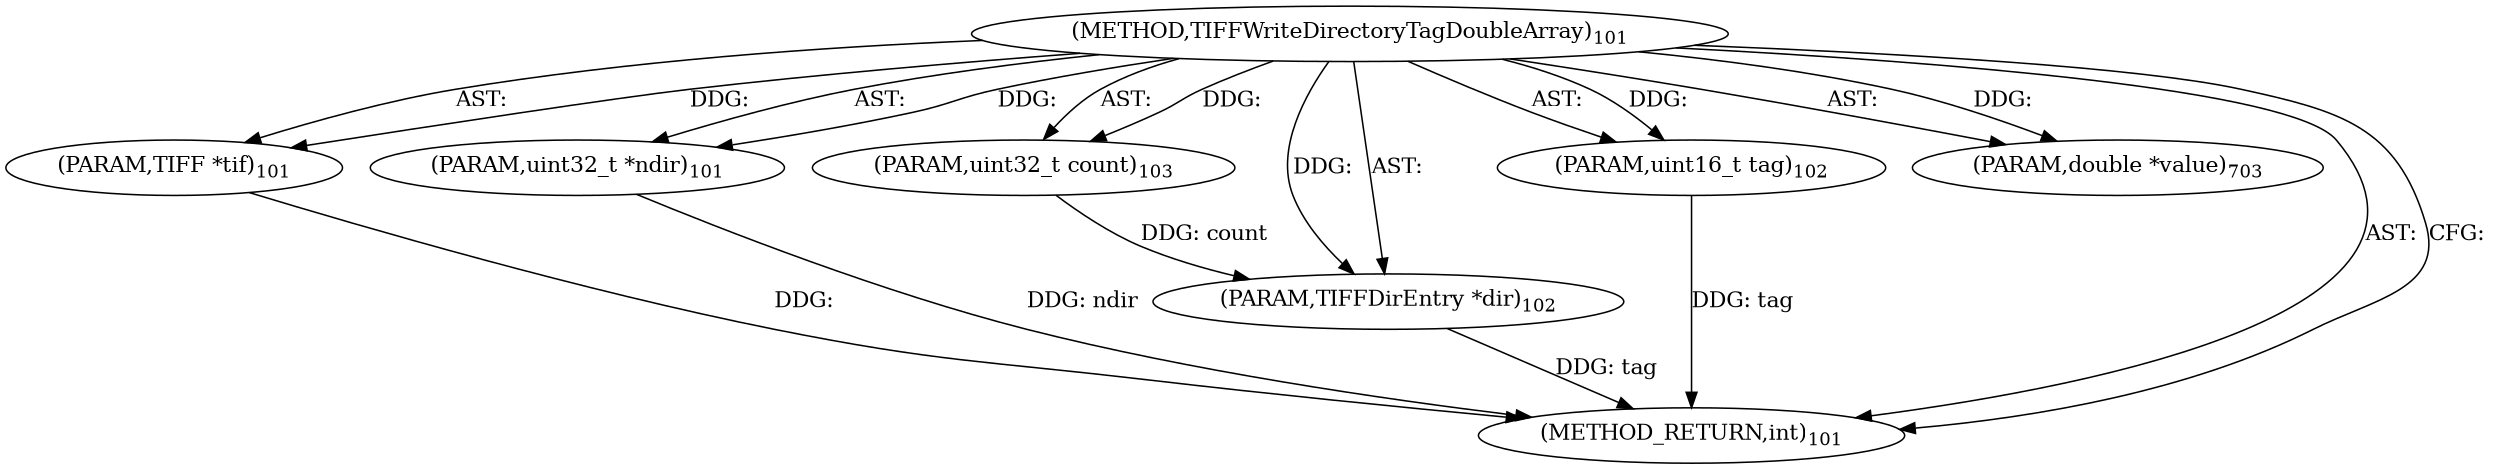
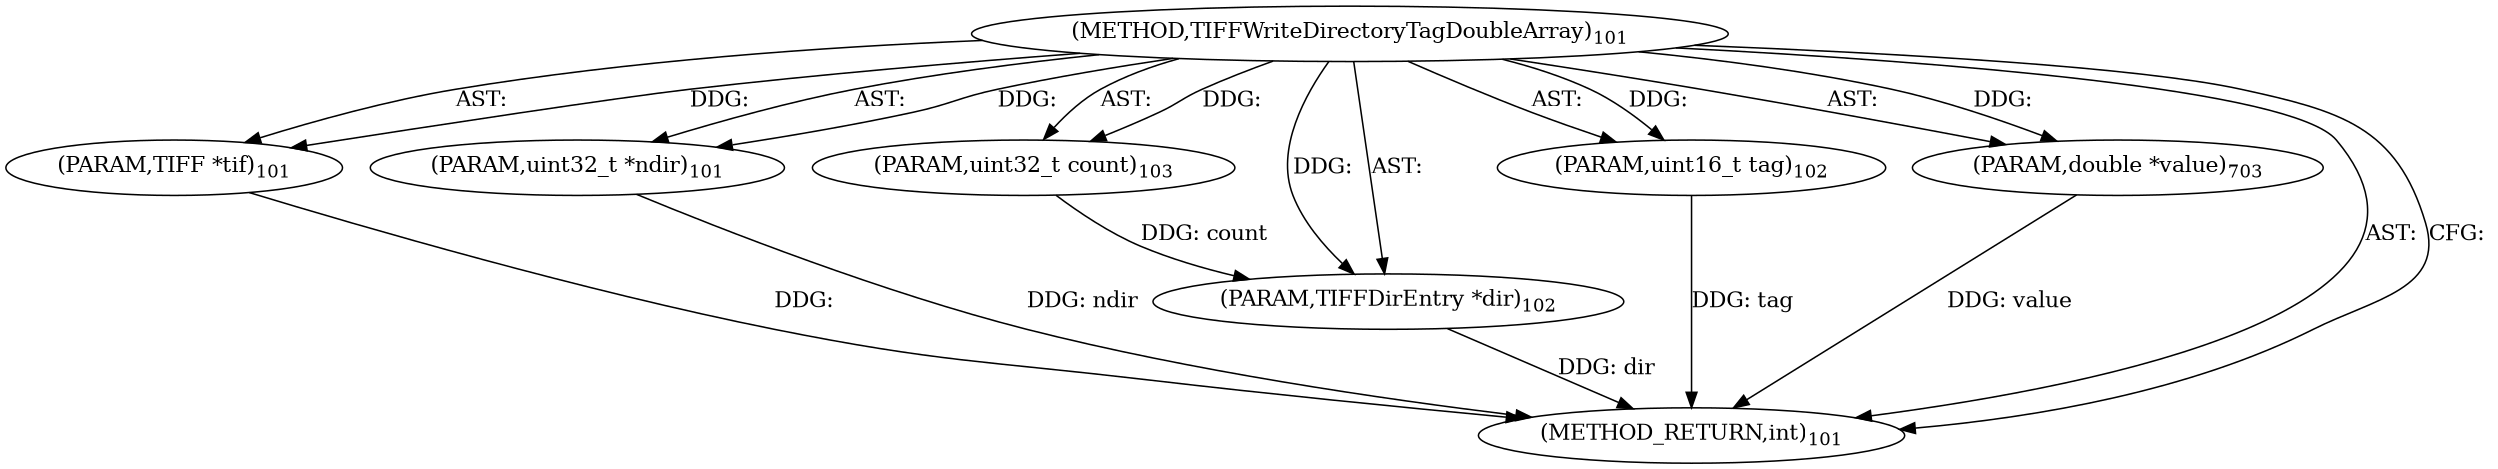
none -> (1912, 297)
(1607, 369) -> (1607, 369)
